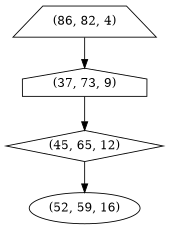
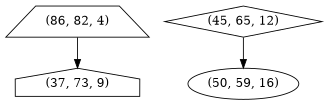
(85, 109) -> none
(85, 208) -> (243, 84)
